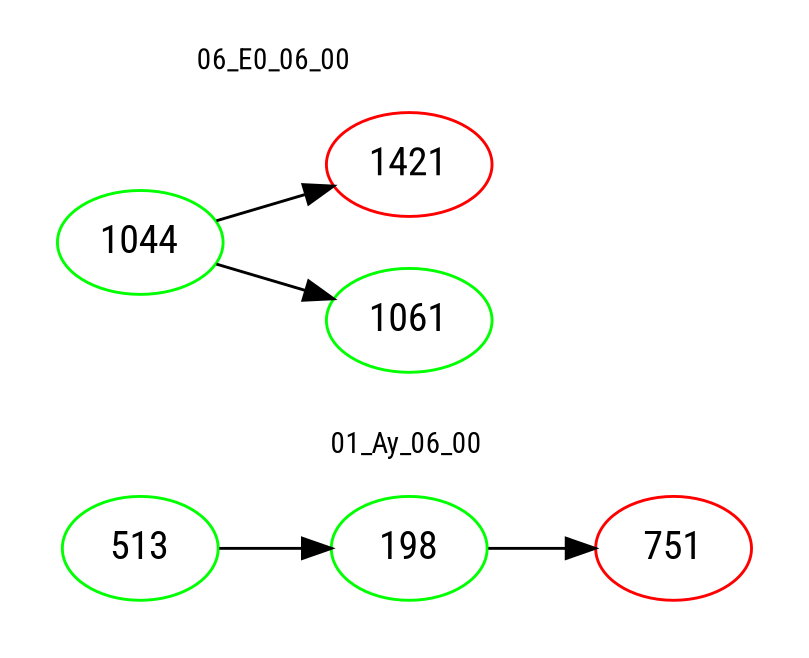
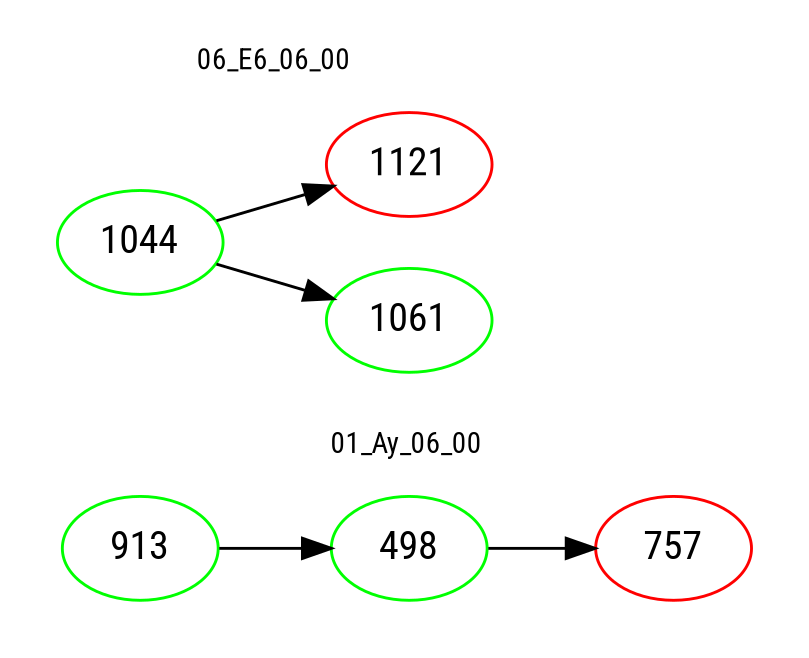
(275, 62) -> (275, 62)
(409, 165) -> (409, 165)
(140, 548) -> (140, 548)
(409, 548) -> (409, 548)
(674, 548) -> (674, 548)
